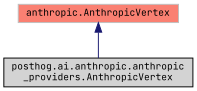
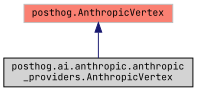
(98, 13) -> (98, 13)
